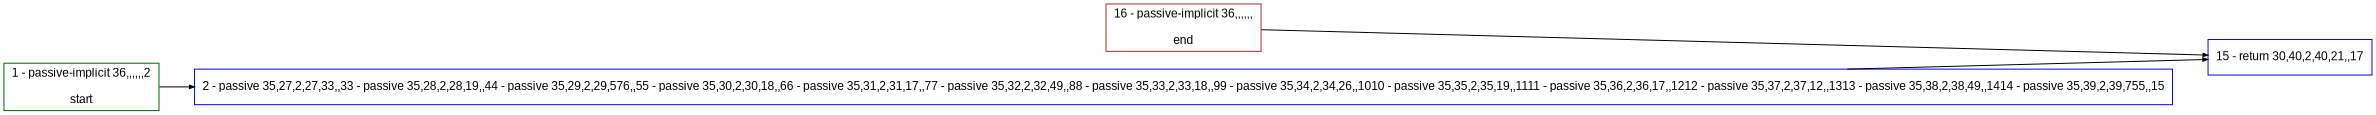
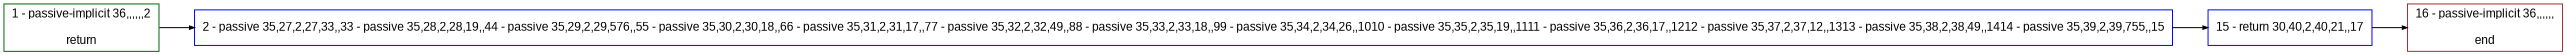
(1732, 42) -> (2387, 28)
(81, 87) -> (81, 28)
